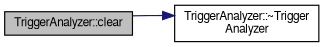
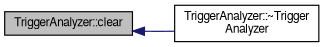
(148, 16) -> (159, 31)
